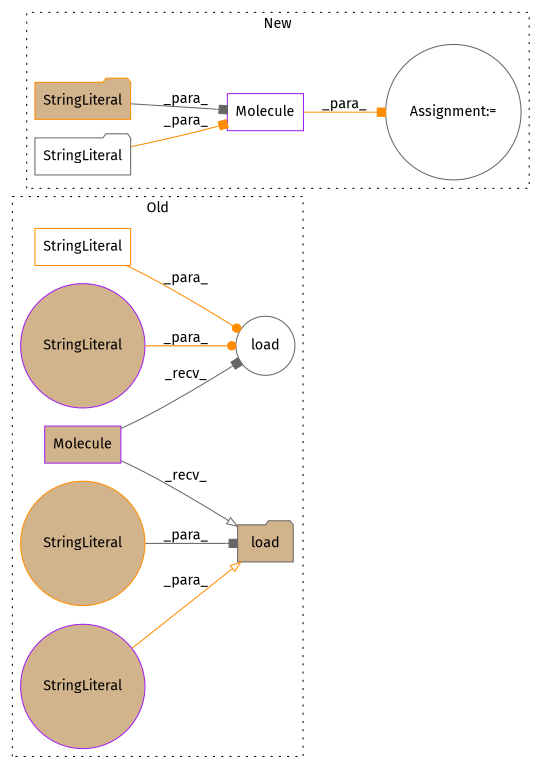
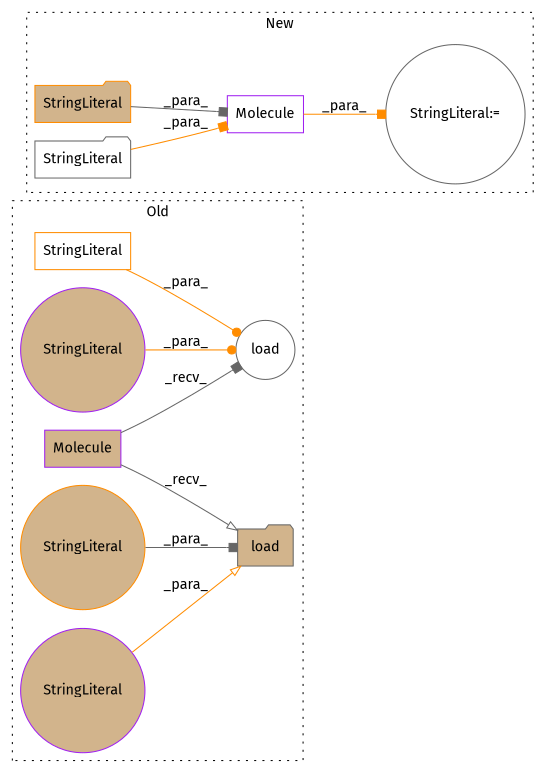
(453, 112) -> (455, 114)
